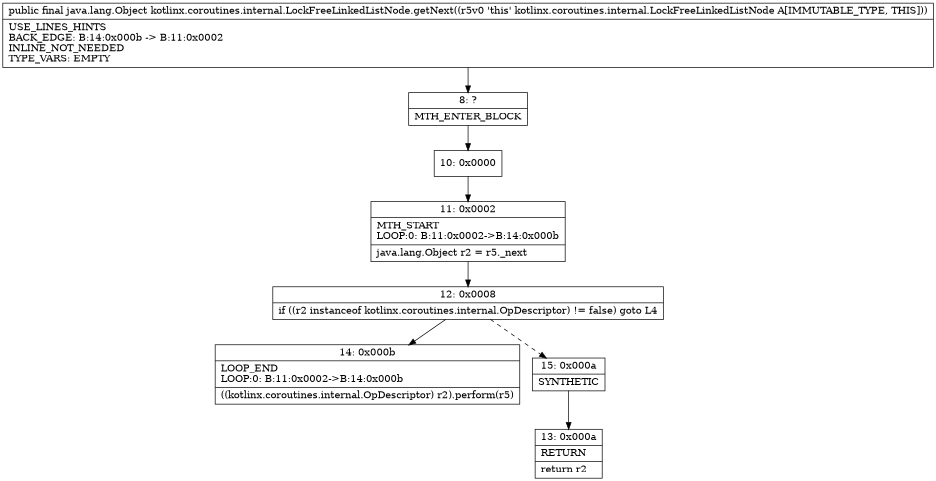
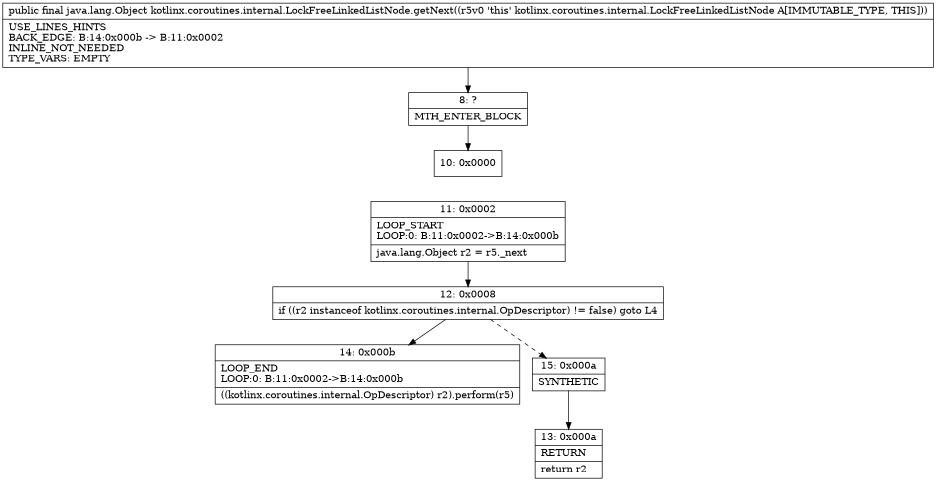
(468, 185) -> none
(408, 226) -> (410, 226)
